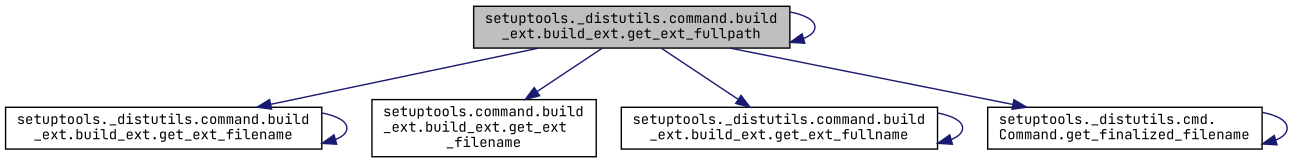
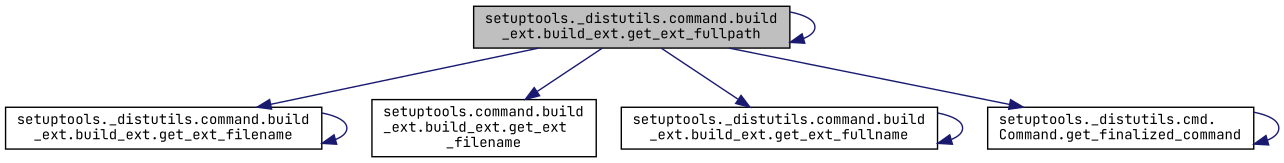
(1125, 128) -> (1121, 128)
